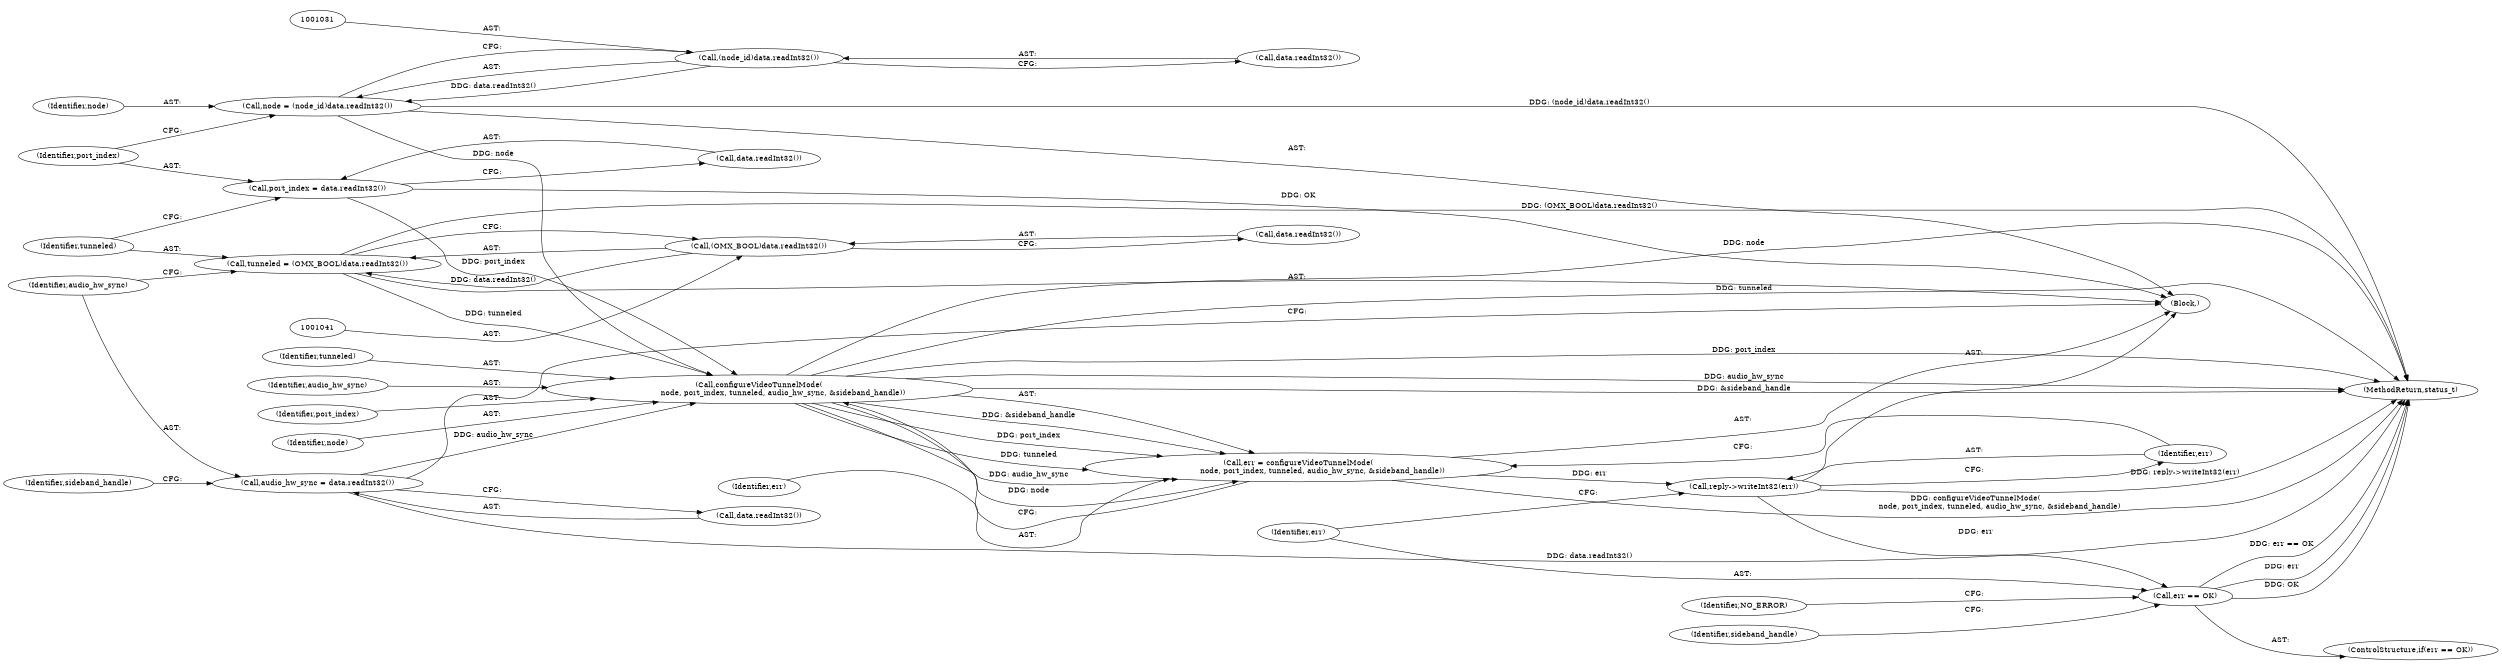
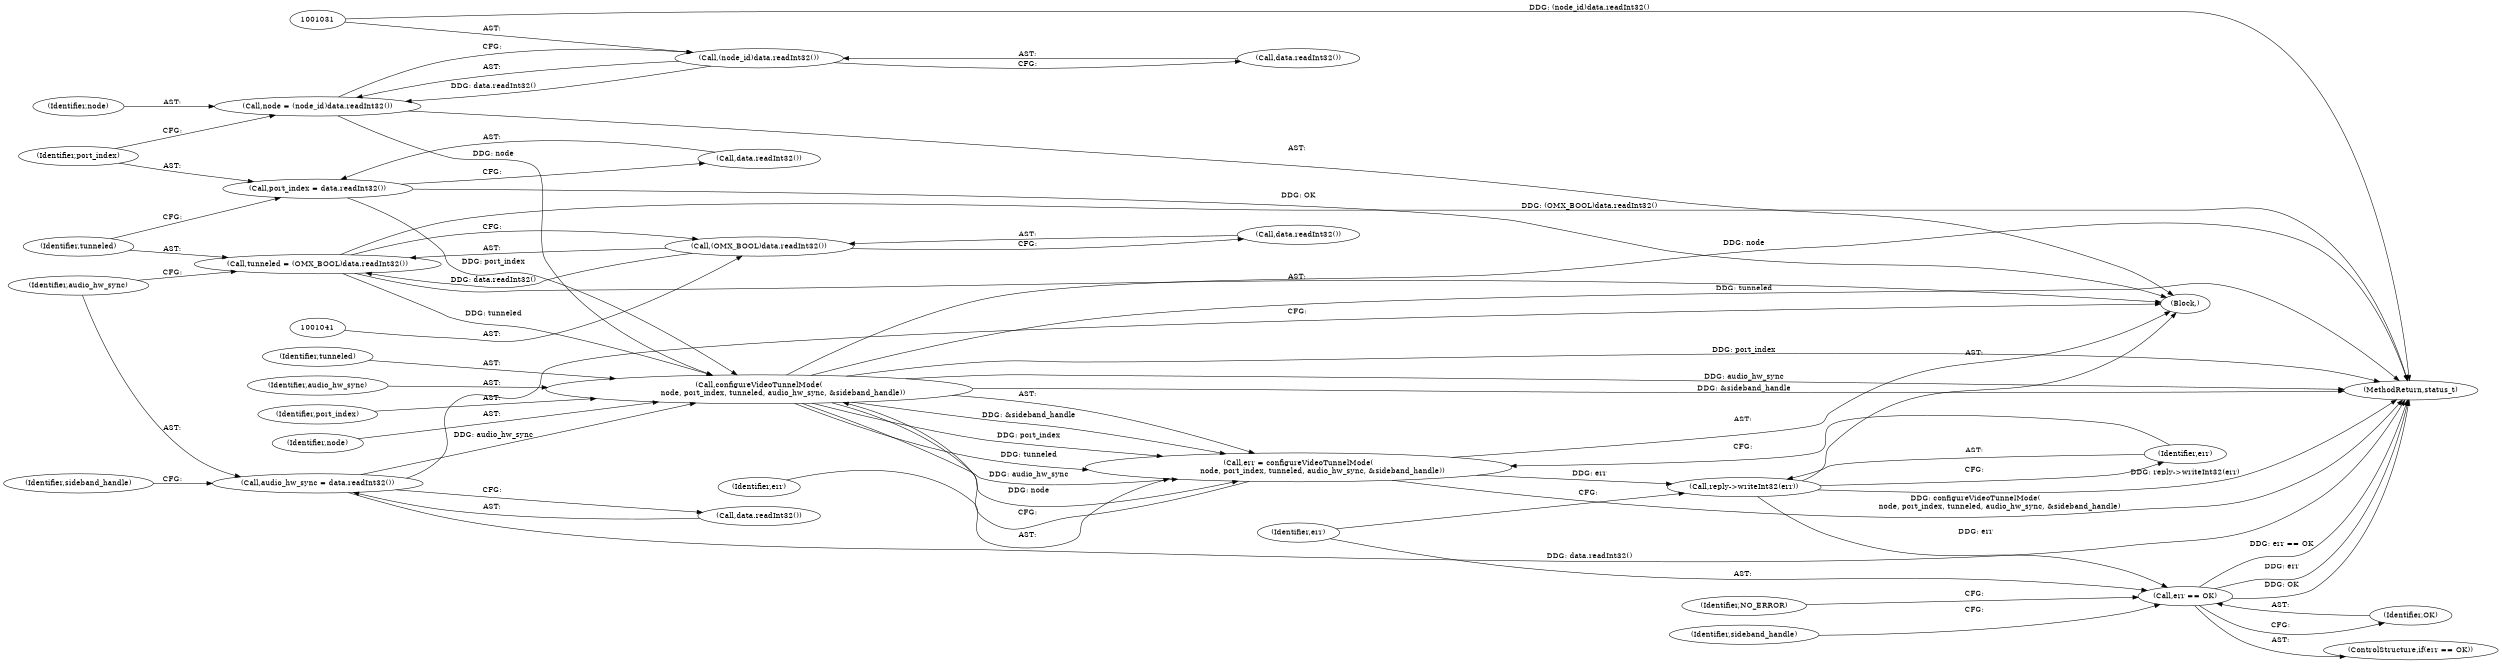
(1489, 106) -> (1496, 12)
none -> (2411, 615)
